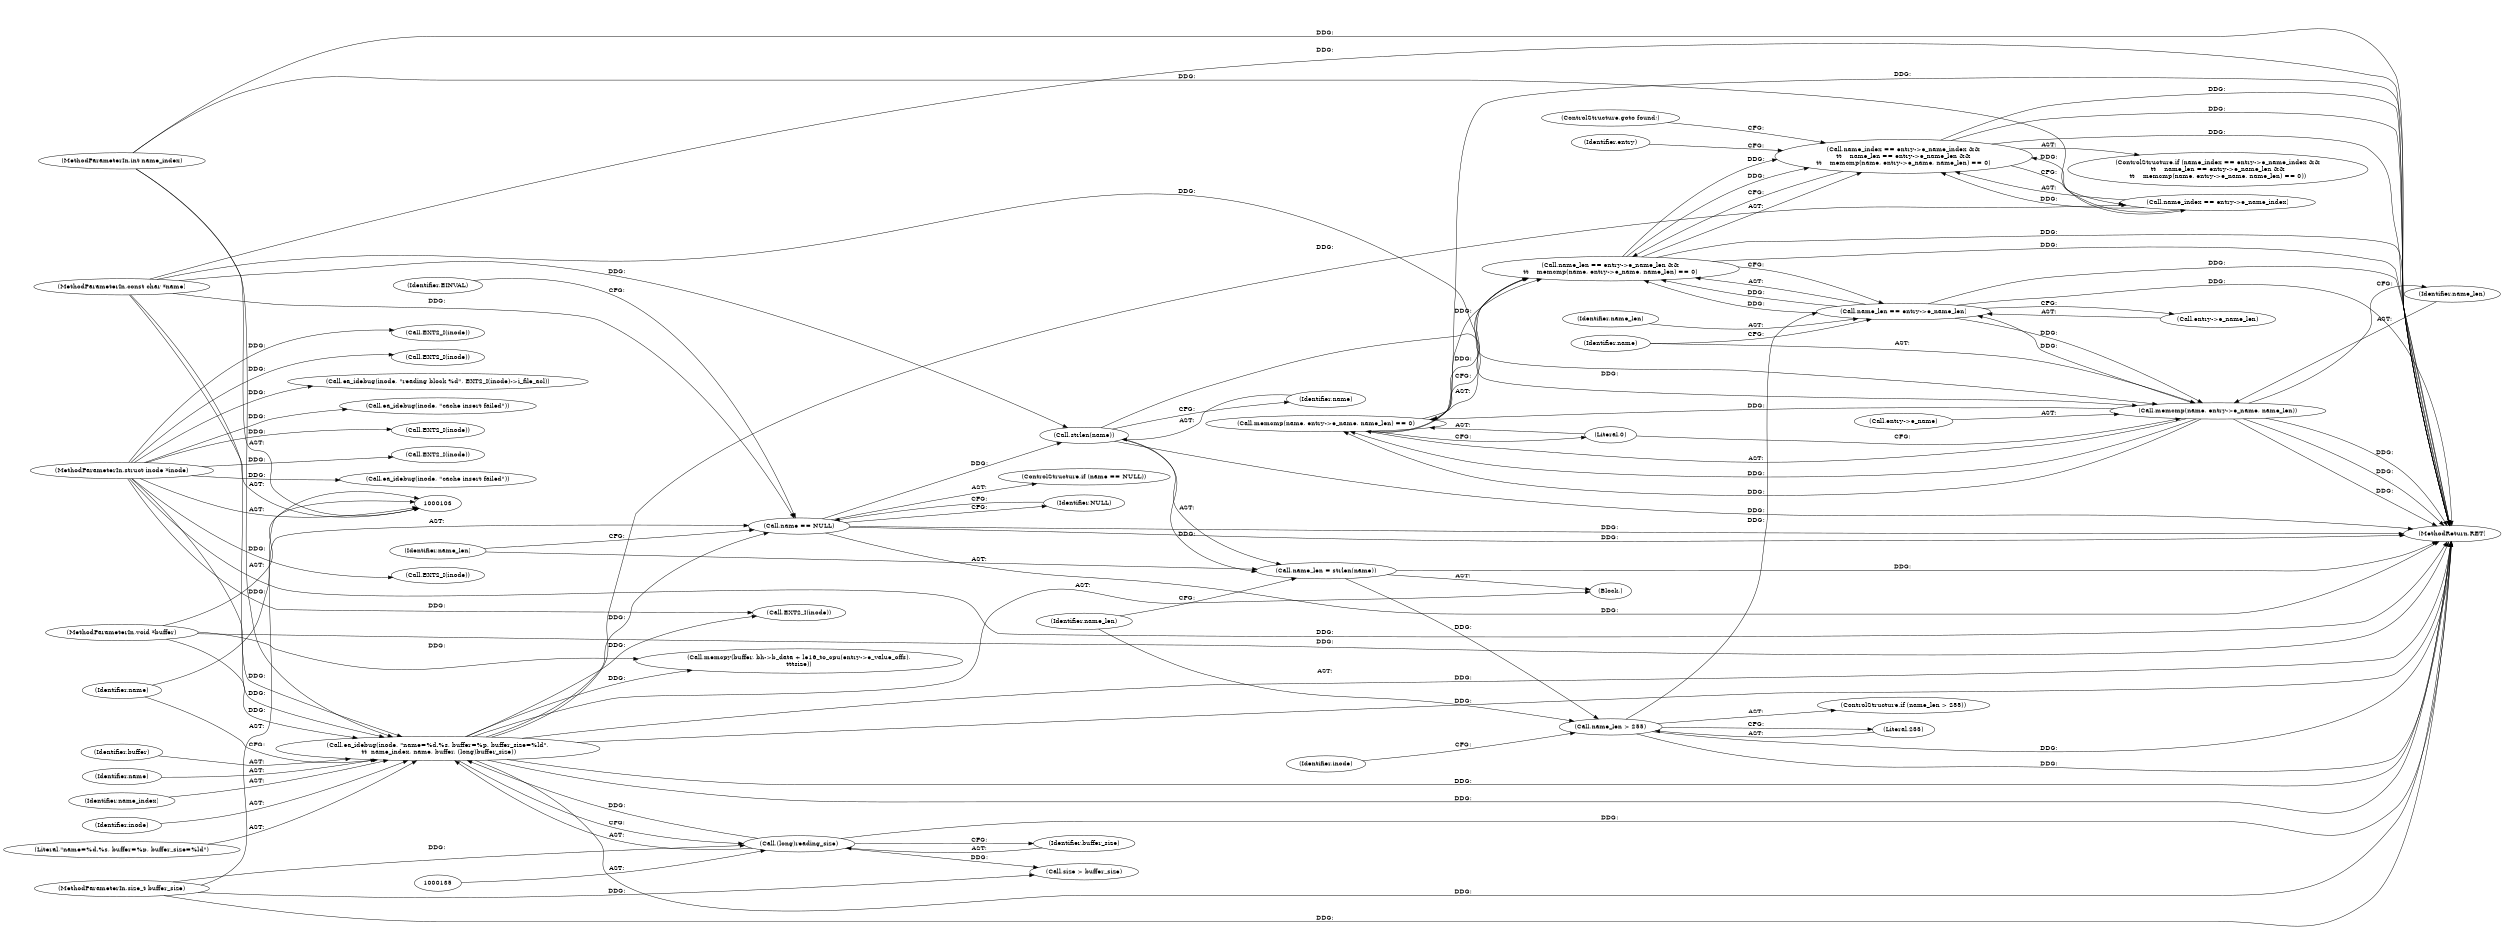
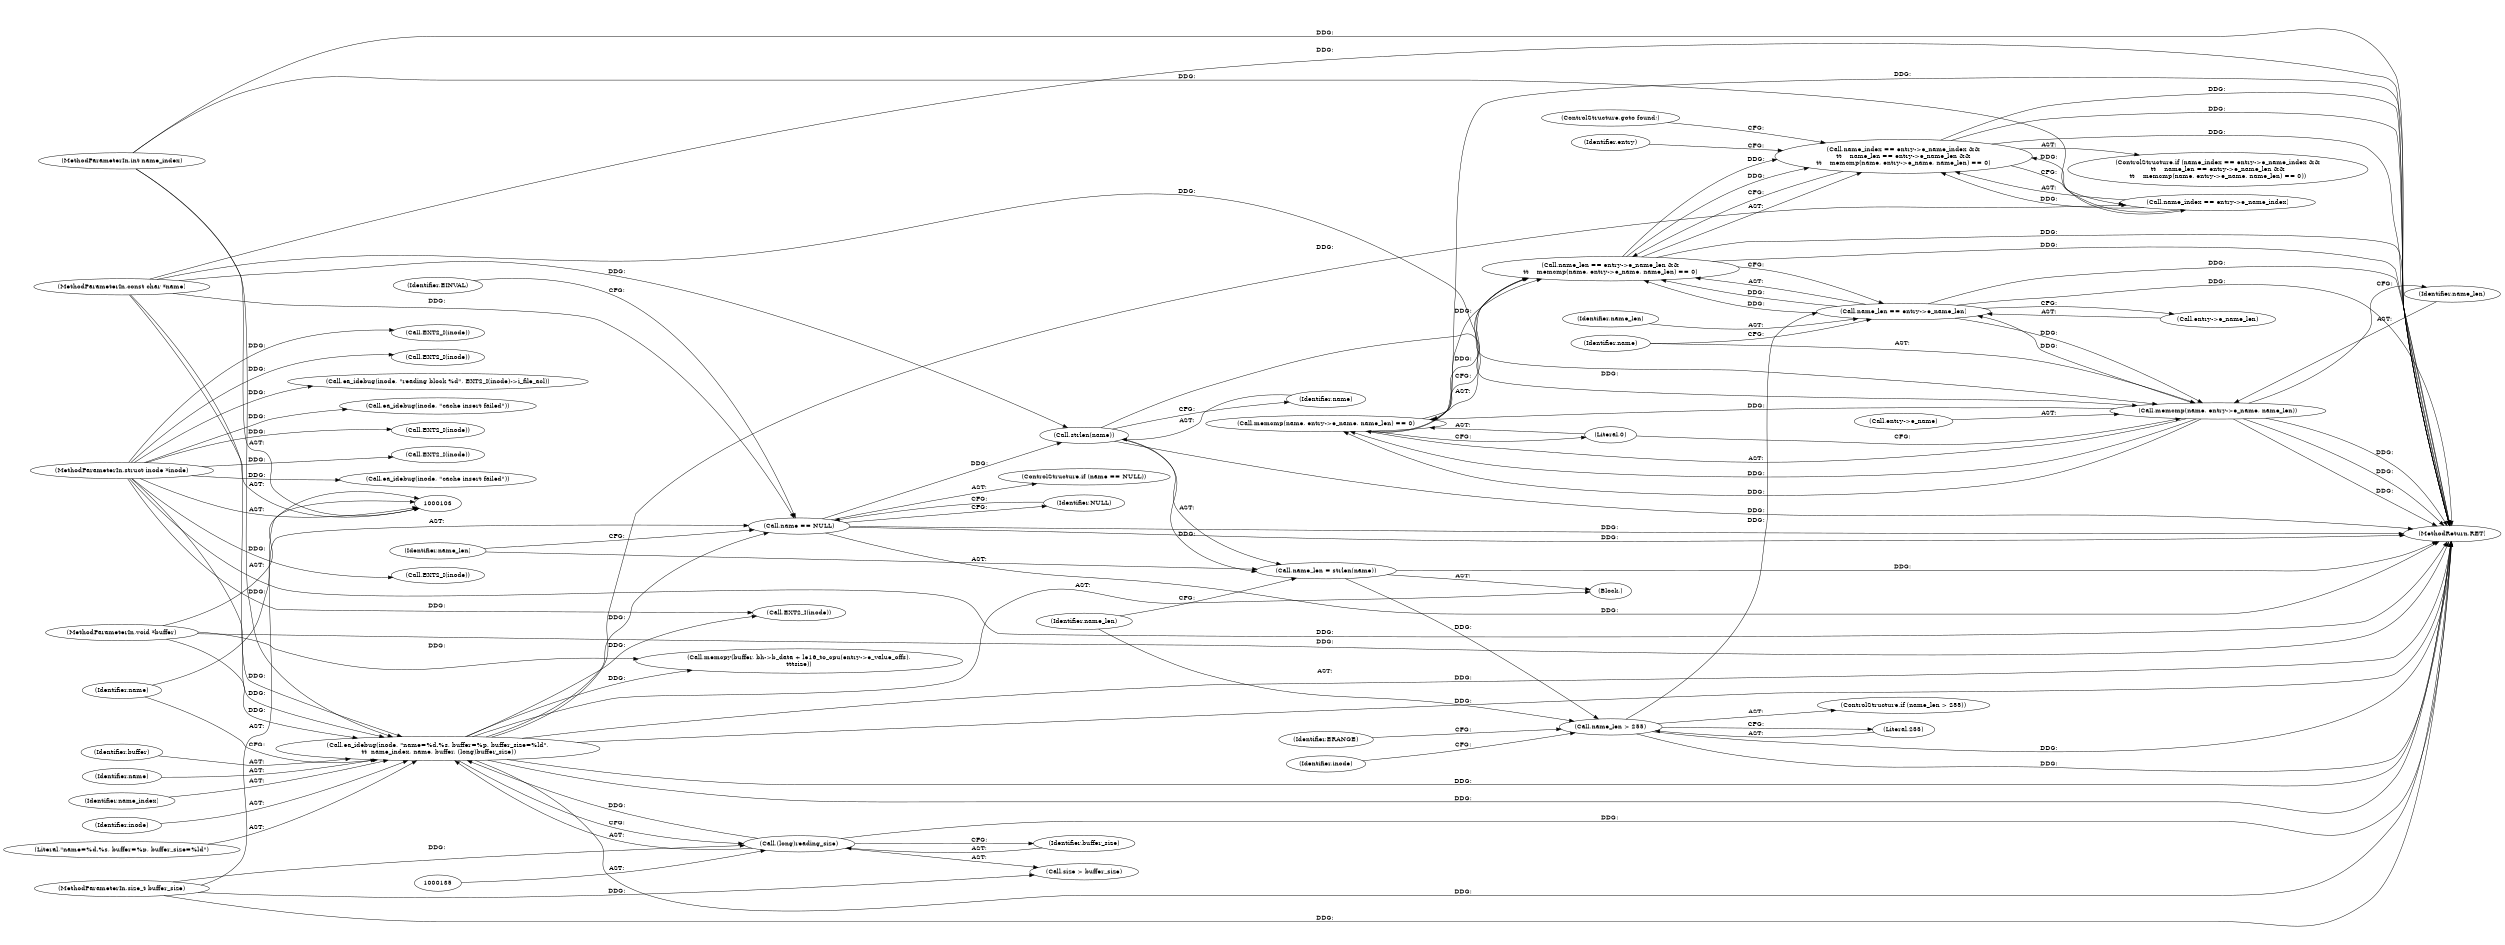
none -> (1326, 740)
(980, 858) -> (980, 858)
